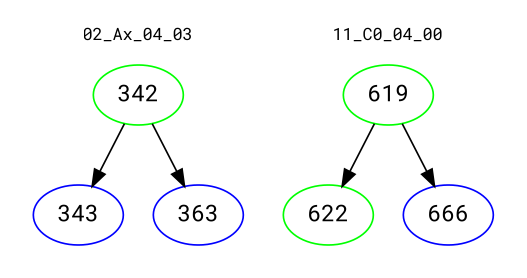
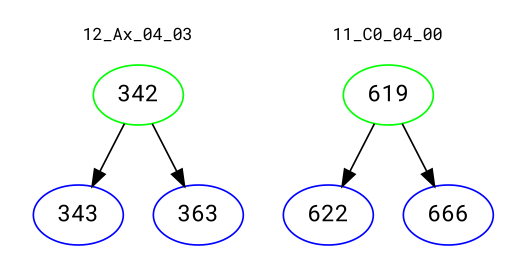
(138, 36) -> (138, 36)
(328, 215) -> (328, 215)
